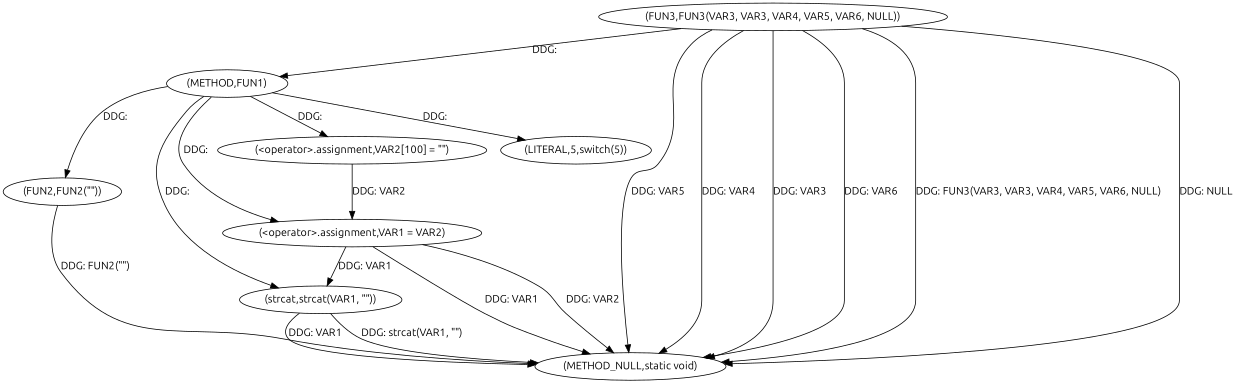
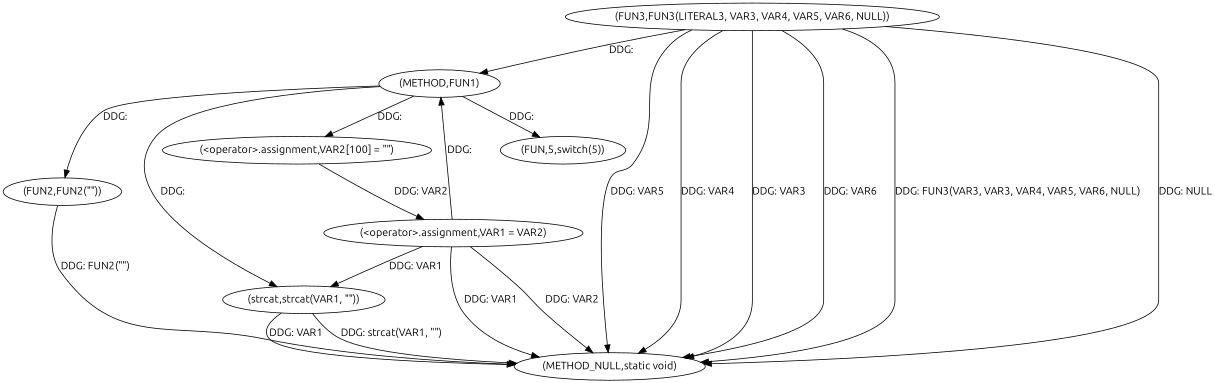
(773, 17) -> (752, 17)
(576, 150) -> (563, 150)
(192, 175) -> (447, 162)
